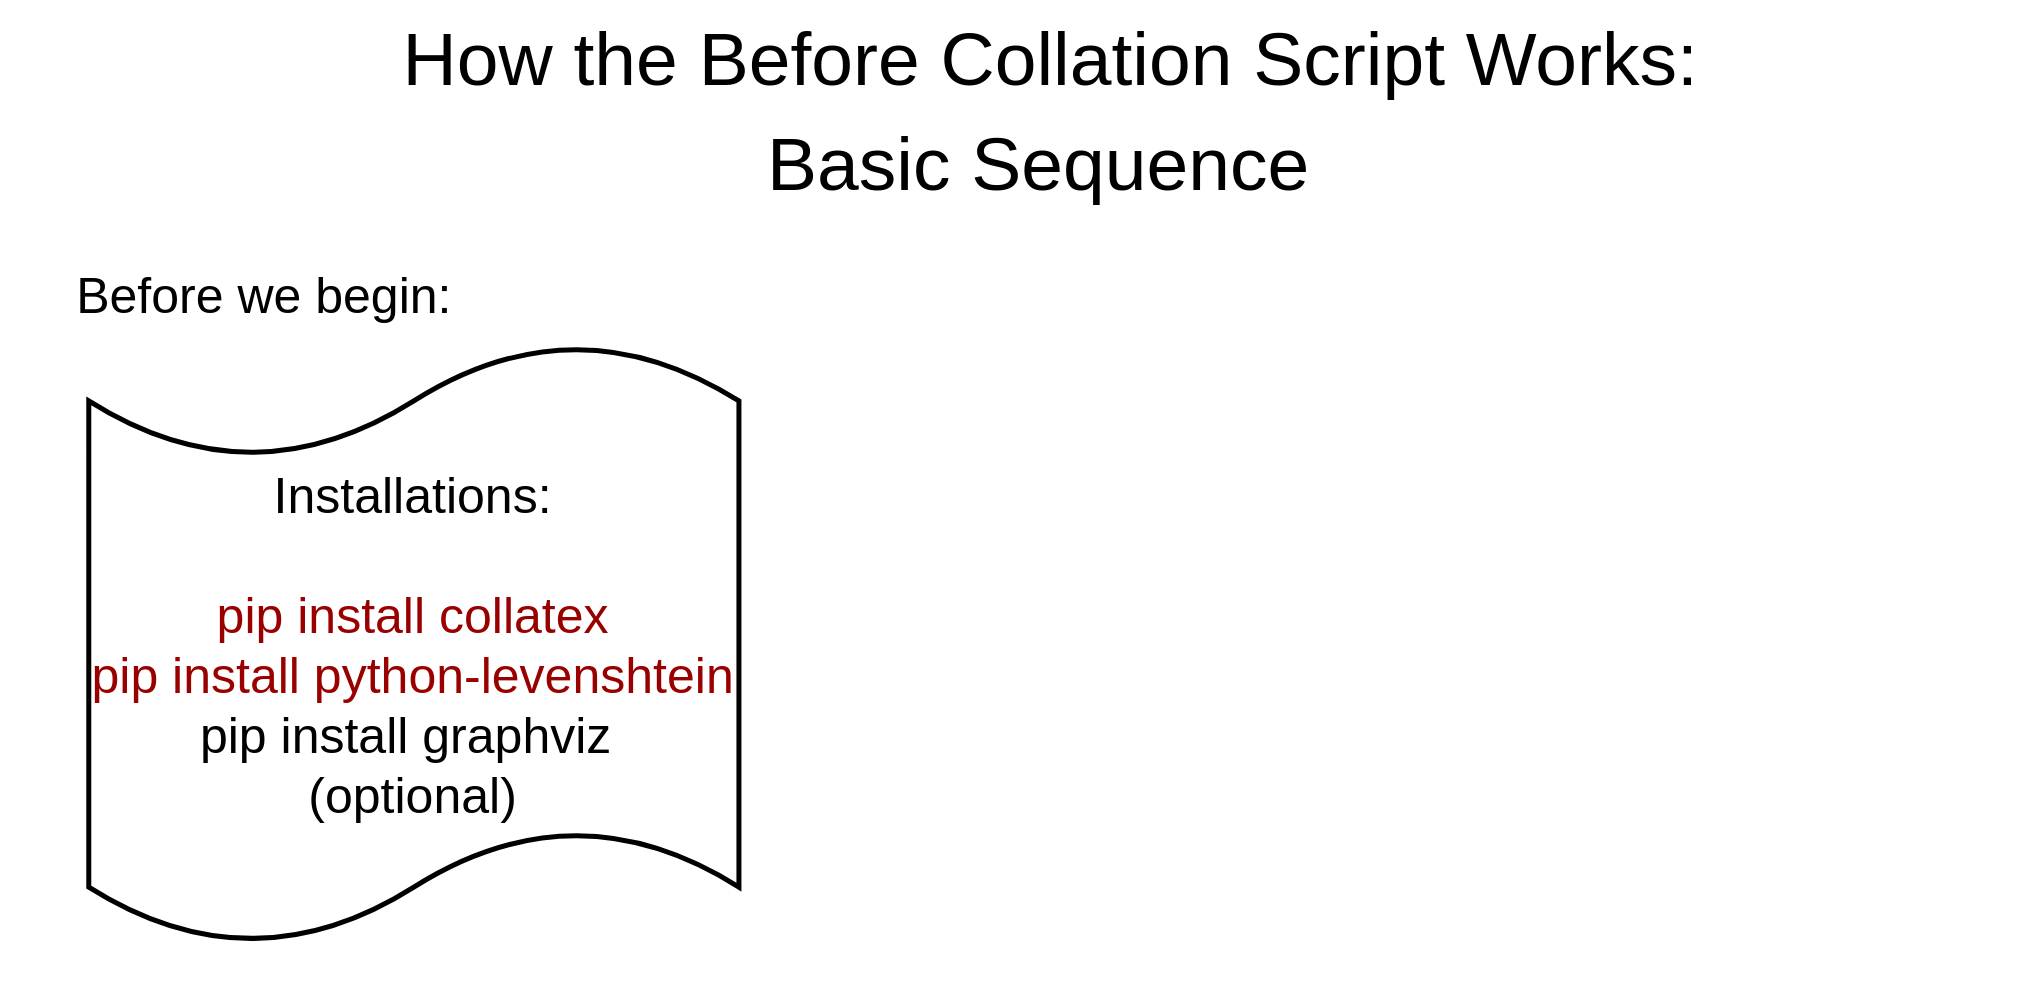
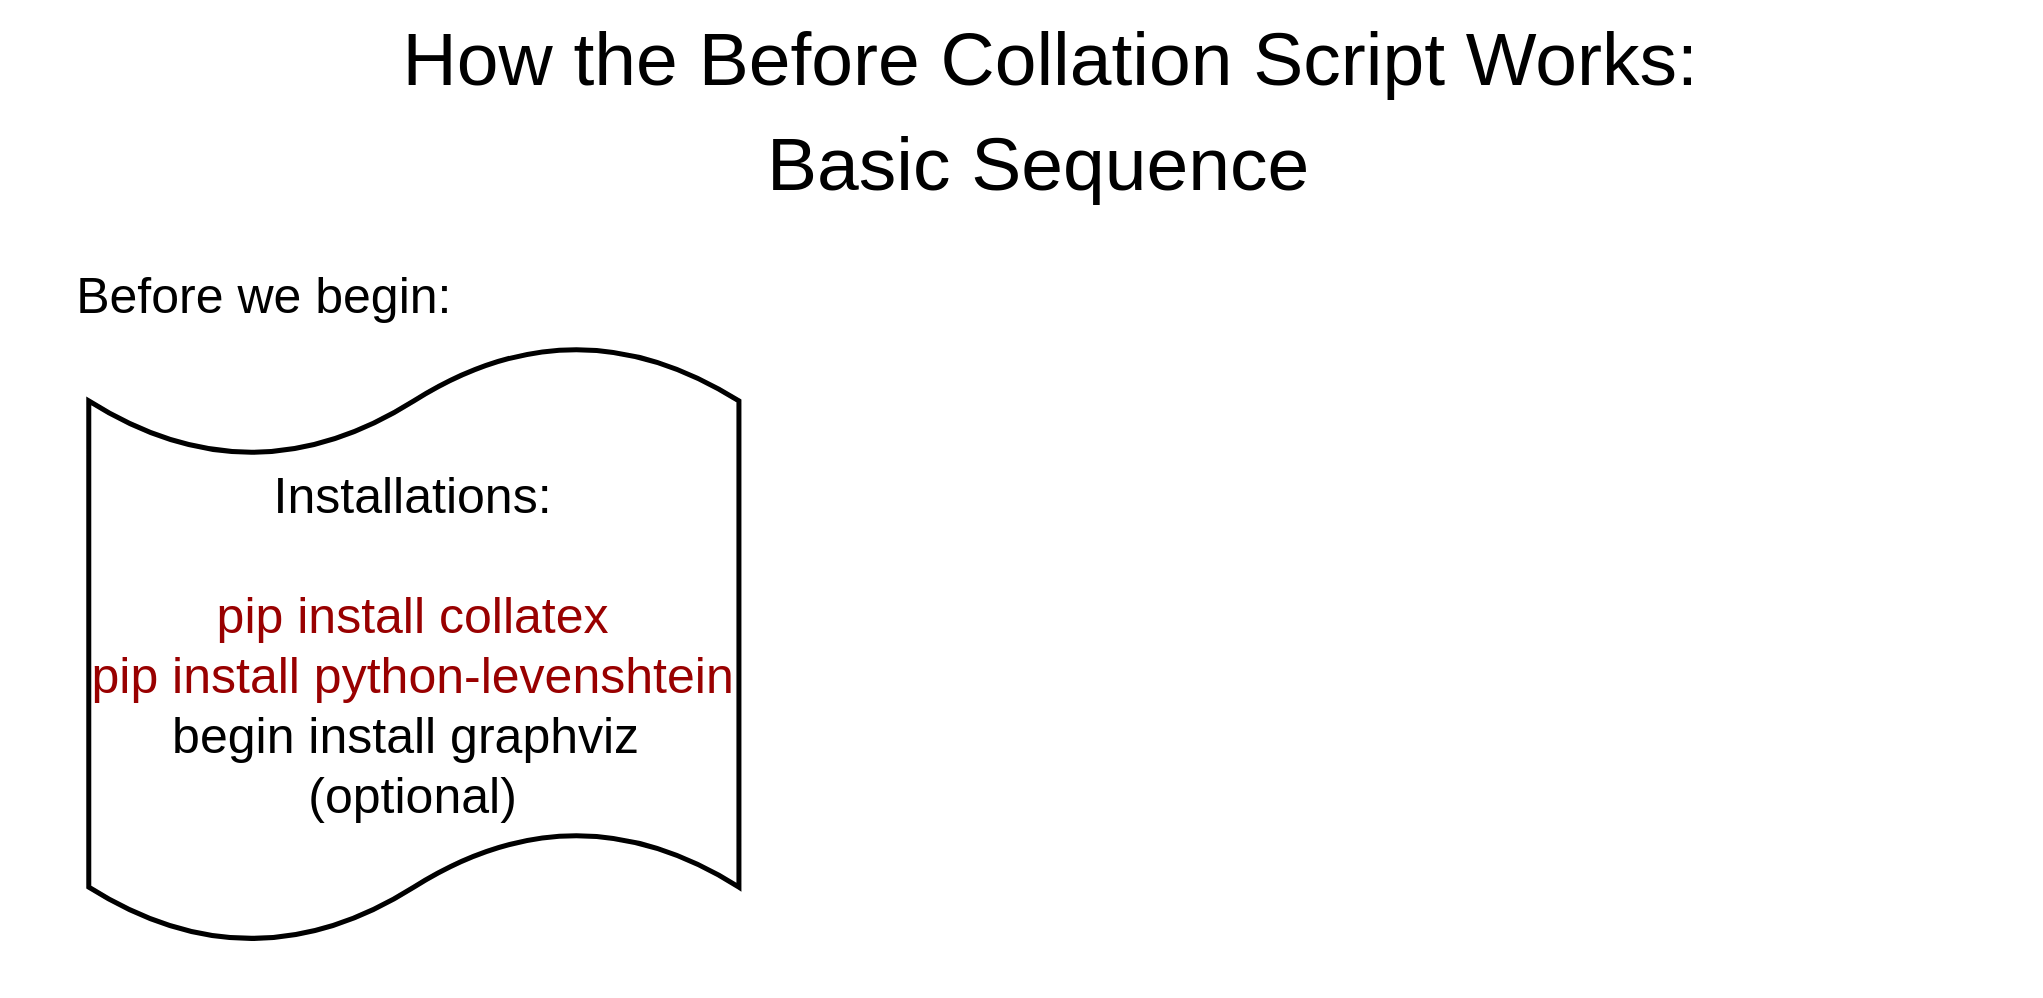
(414, 644) -> (414, 644)
